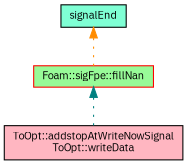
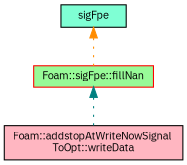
(94, 16) -> (94, 16)
(94, 143) -> (94, 143)
